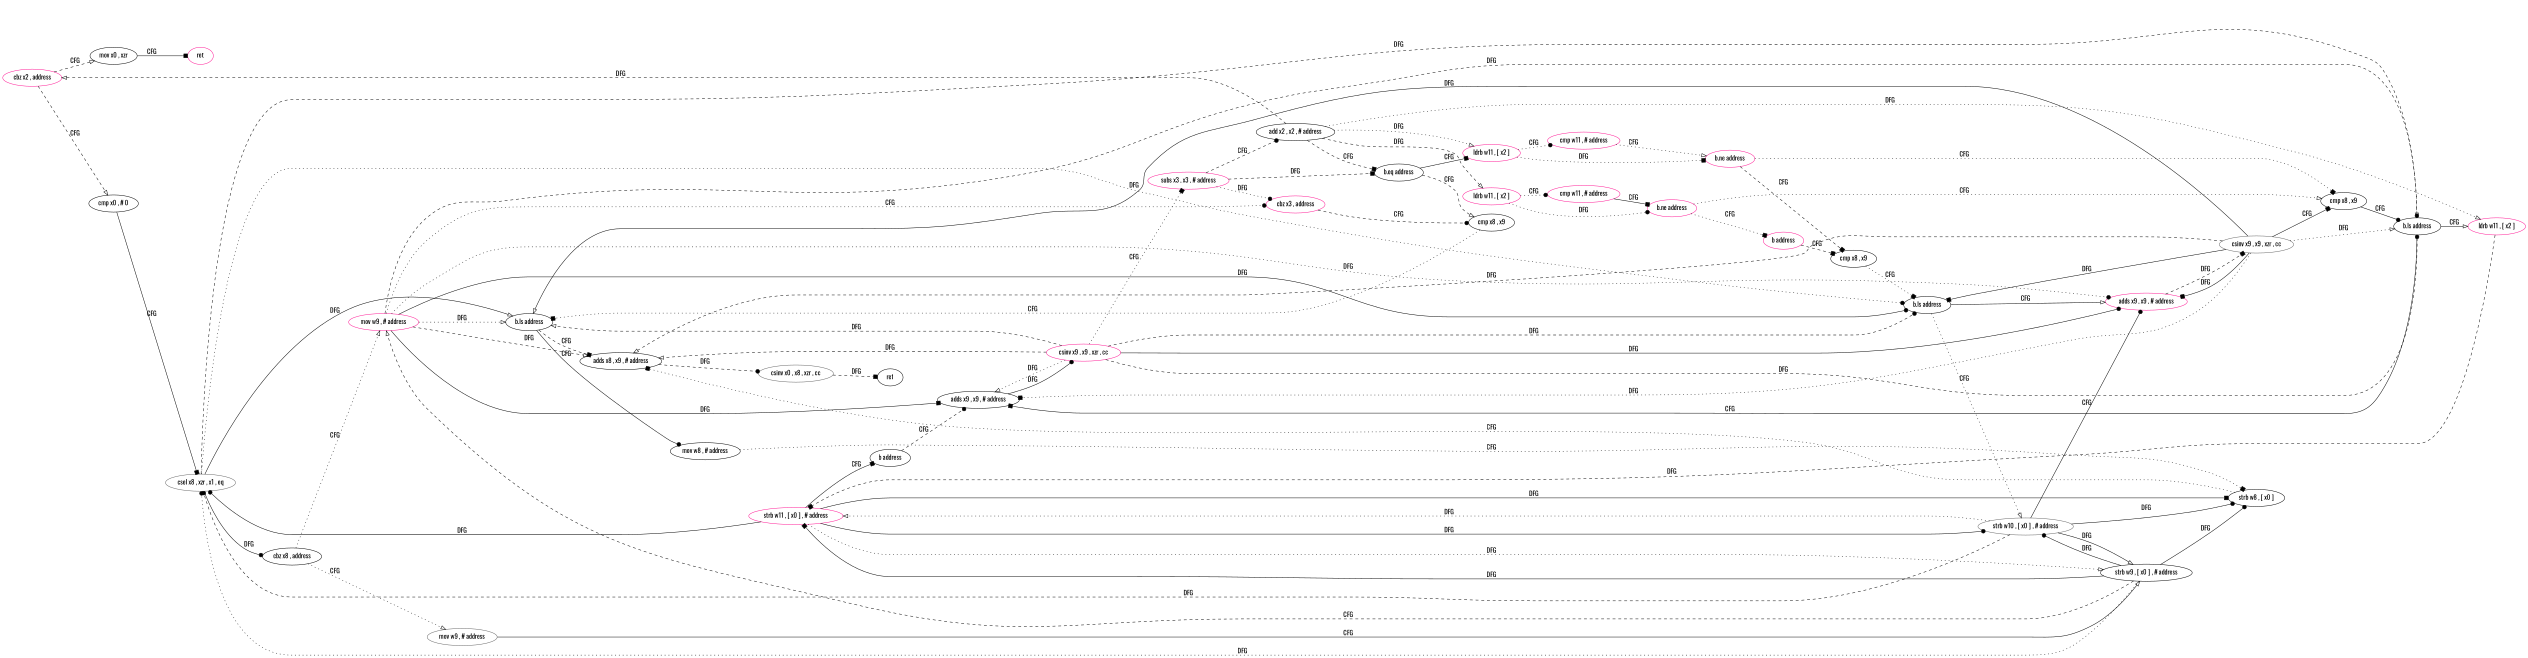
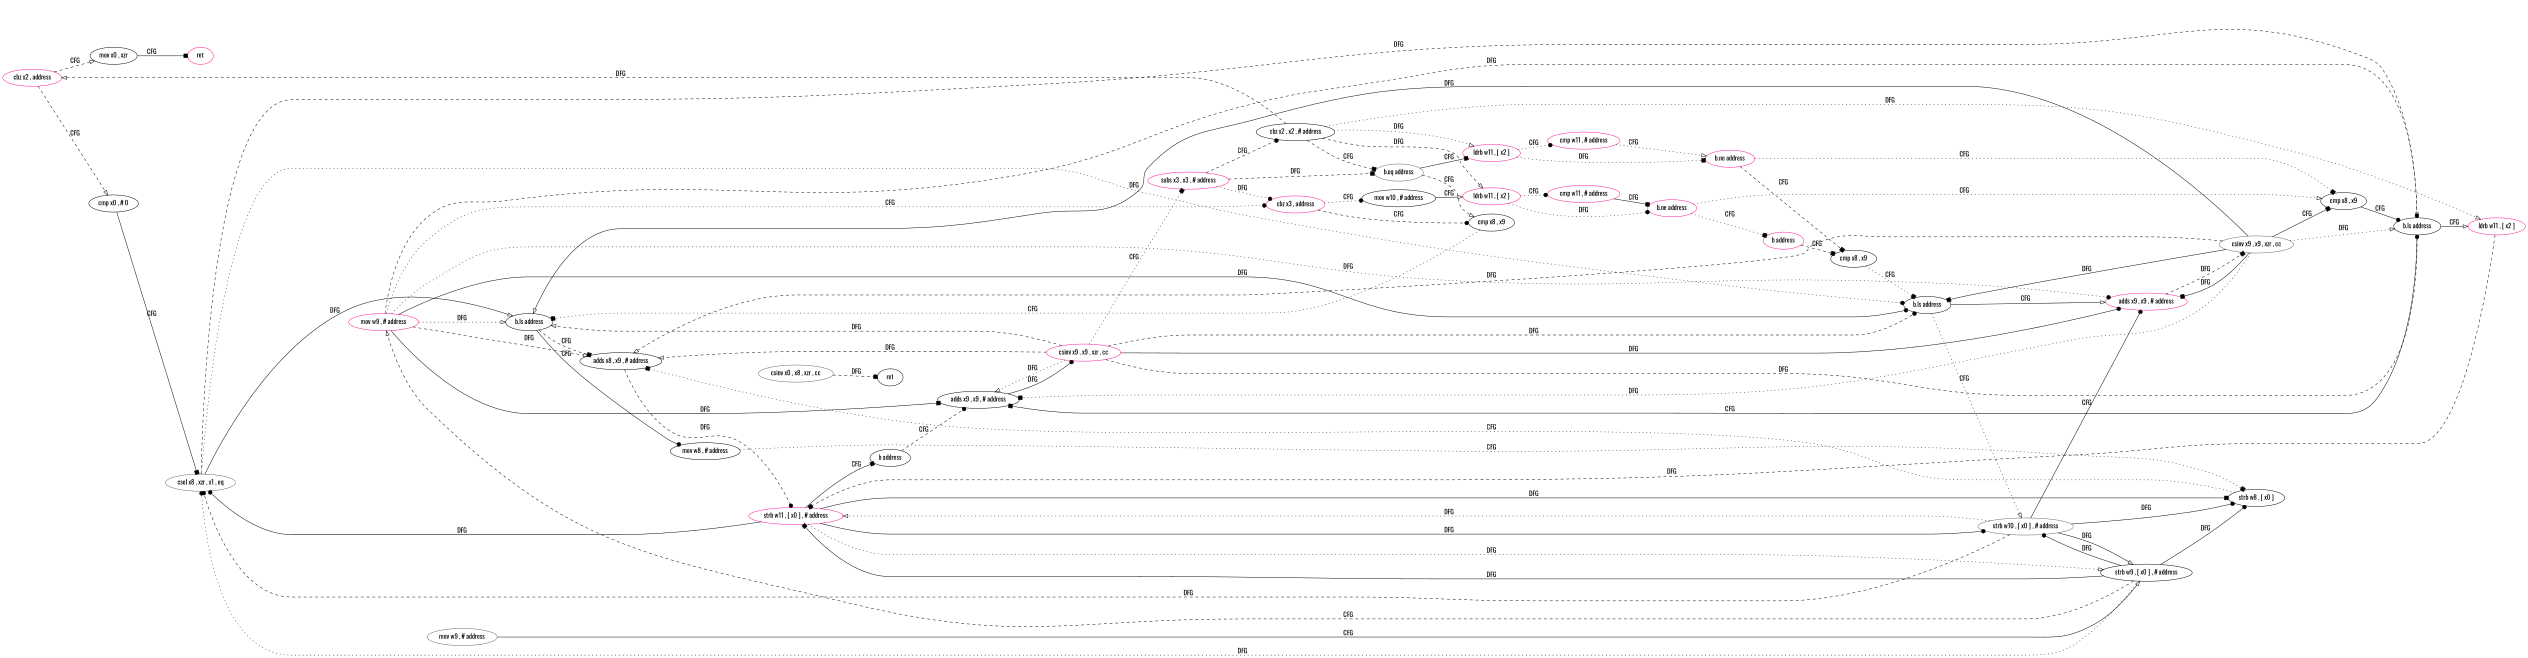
(1295, 132) -> (1295, 132)
(1399, 173) -> (1399, 173)
none -> (1399, 198)
(707, 368) -> (707, 437)
(292, 557) -> none
